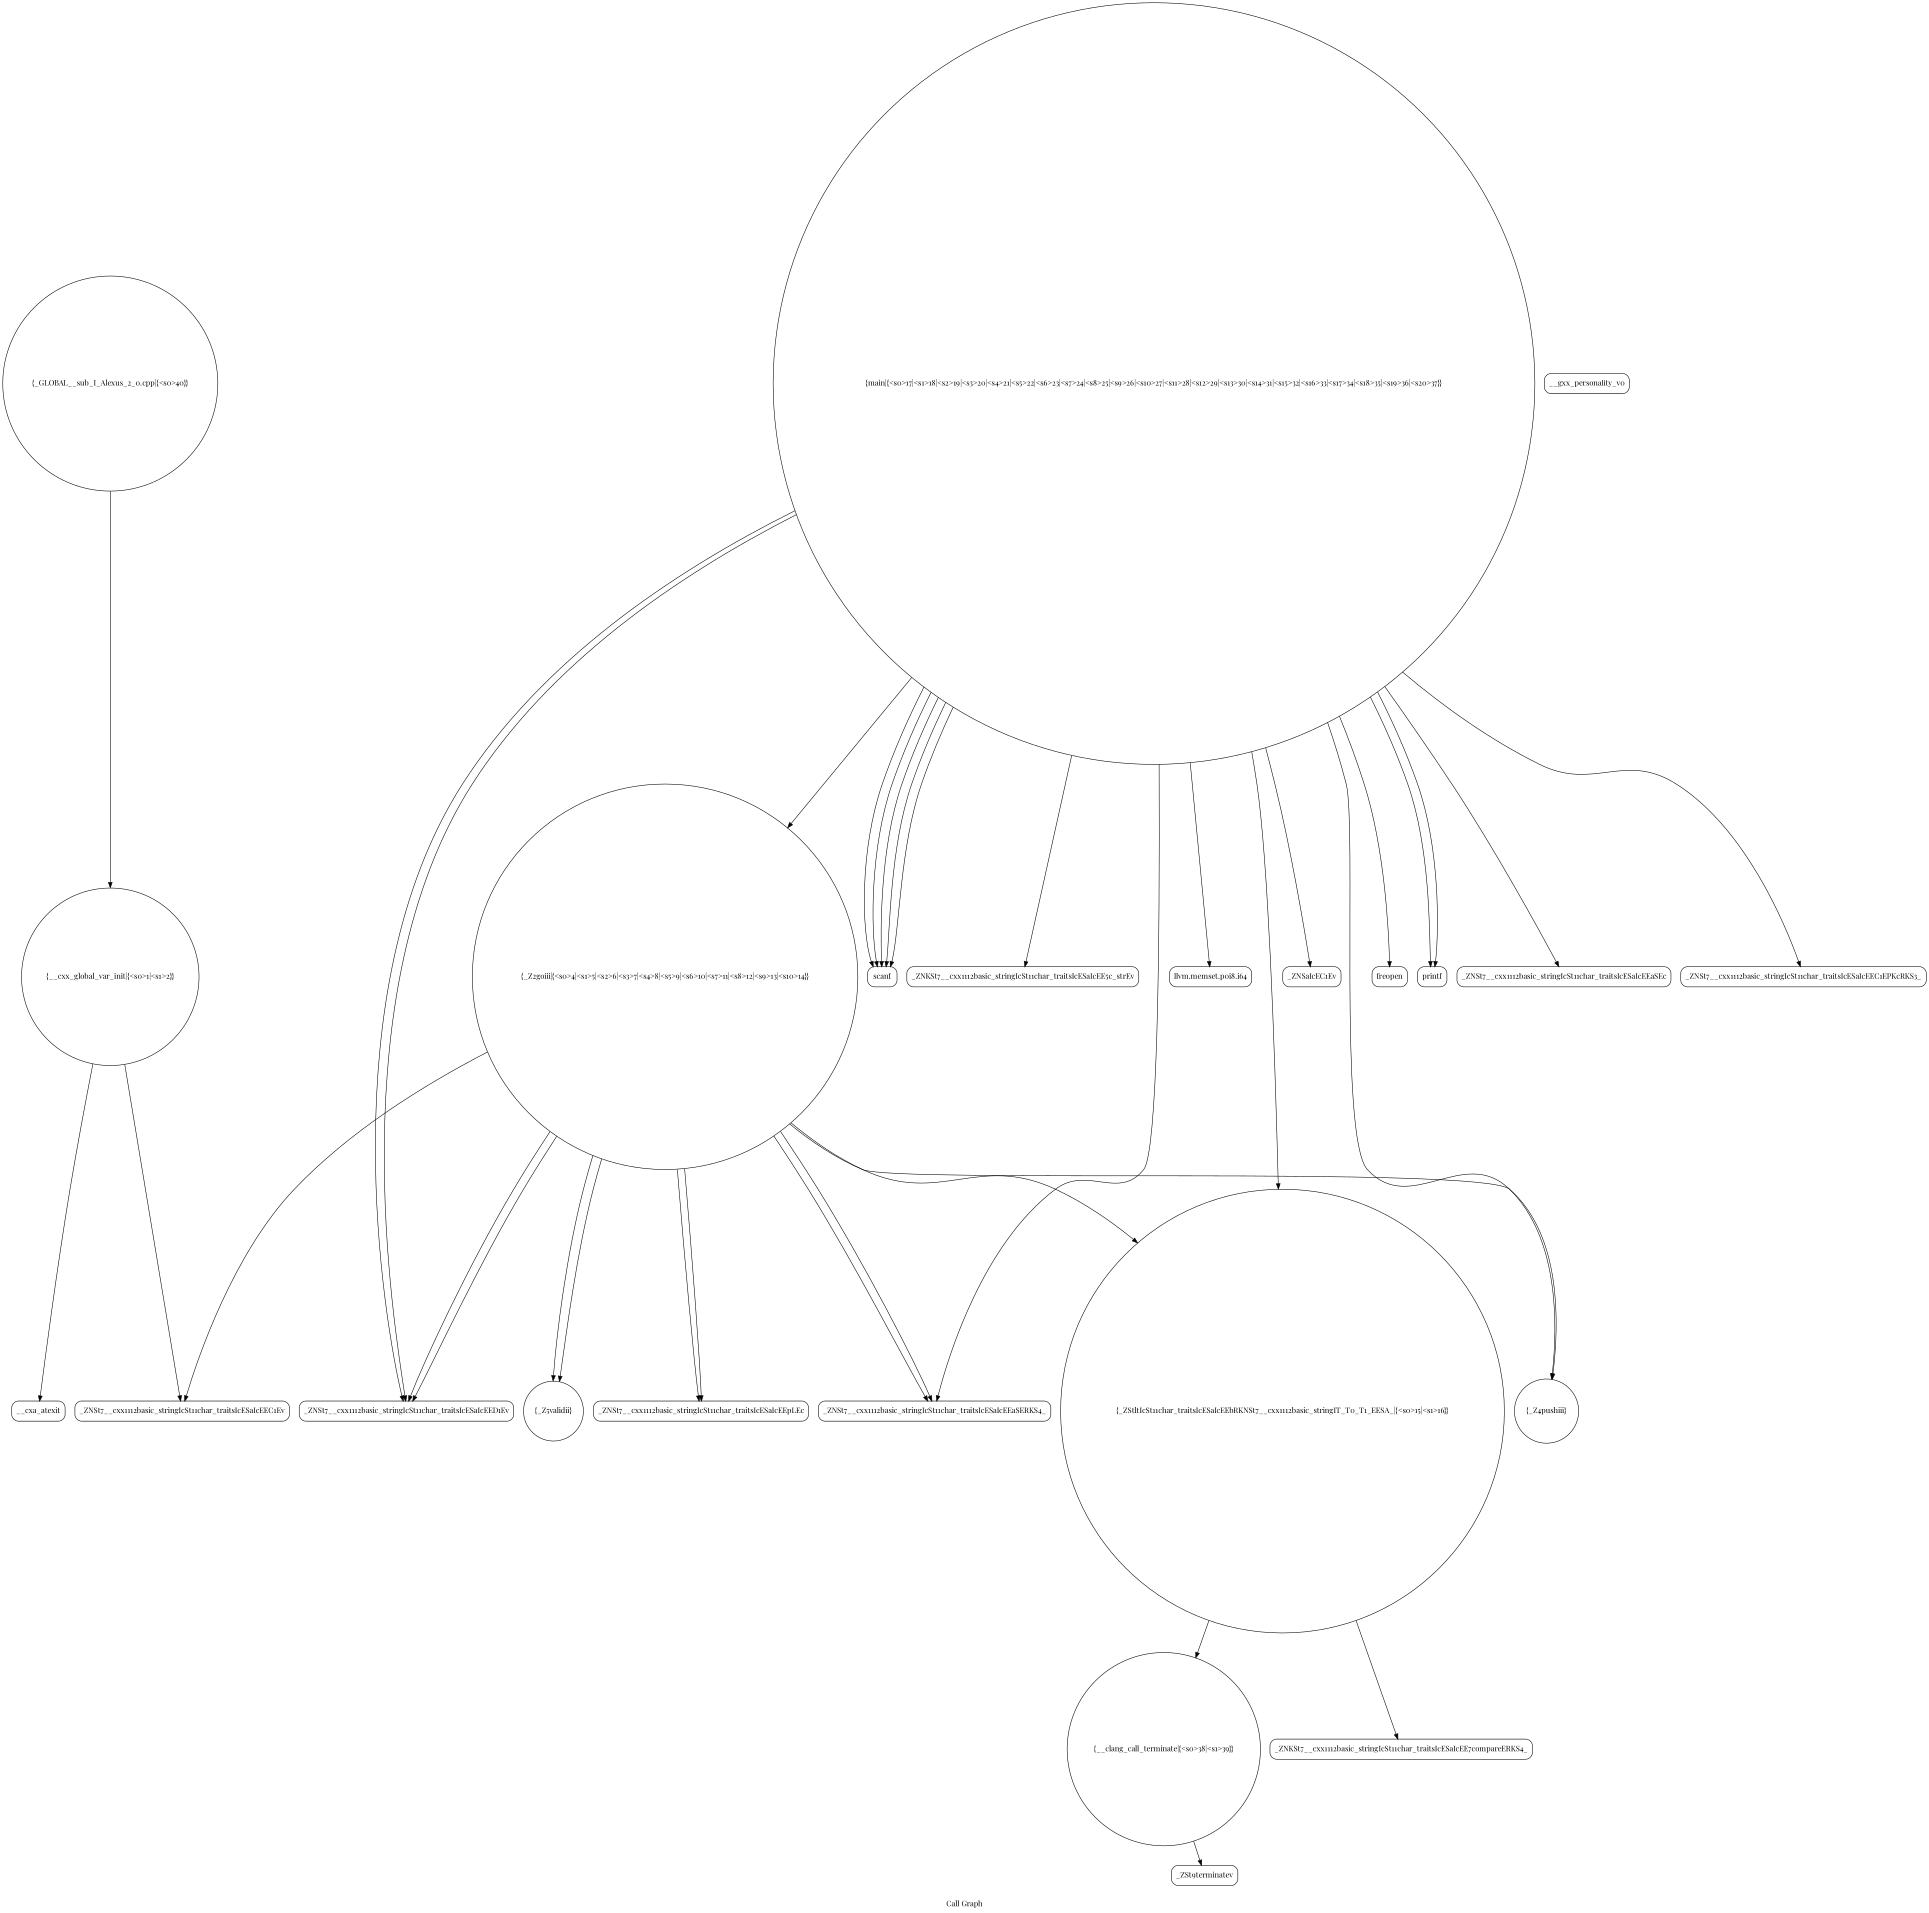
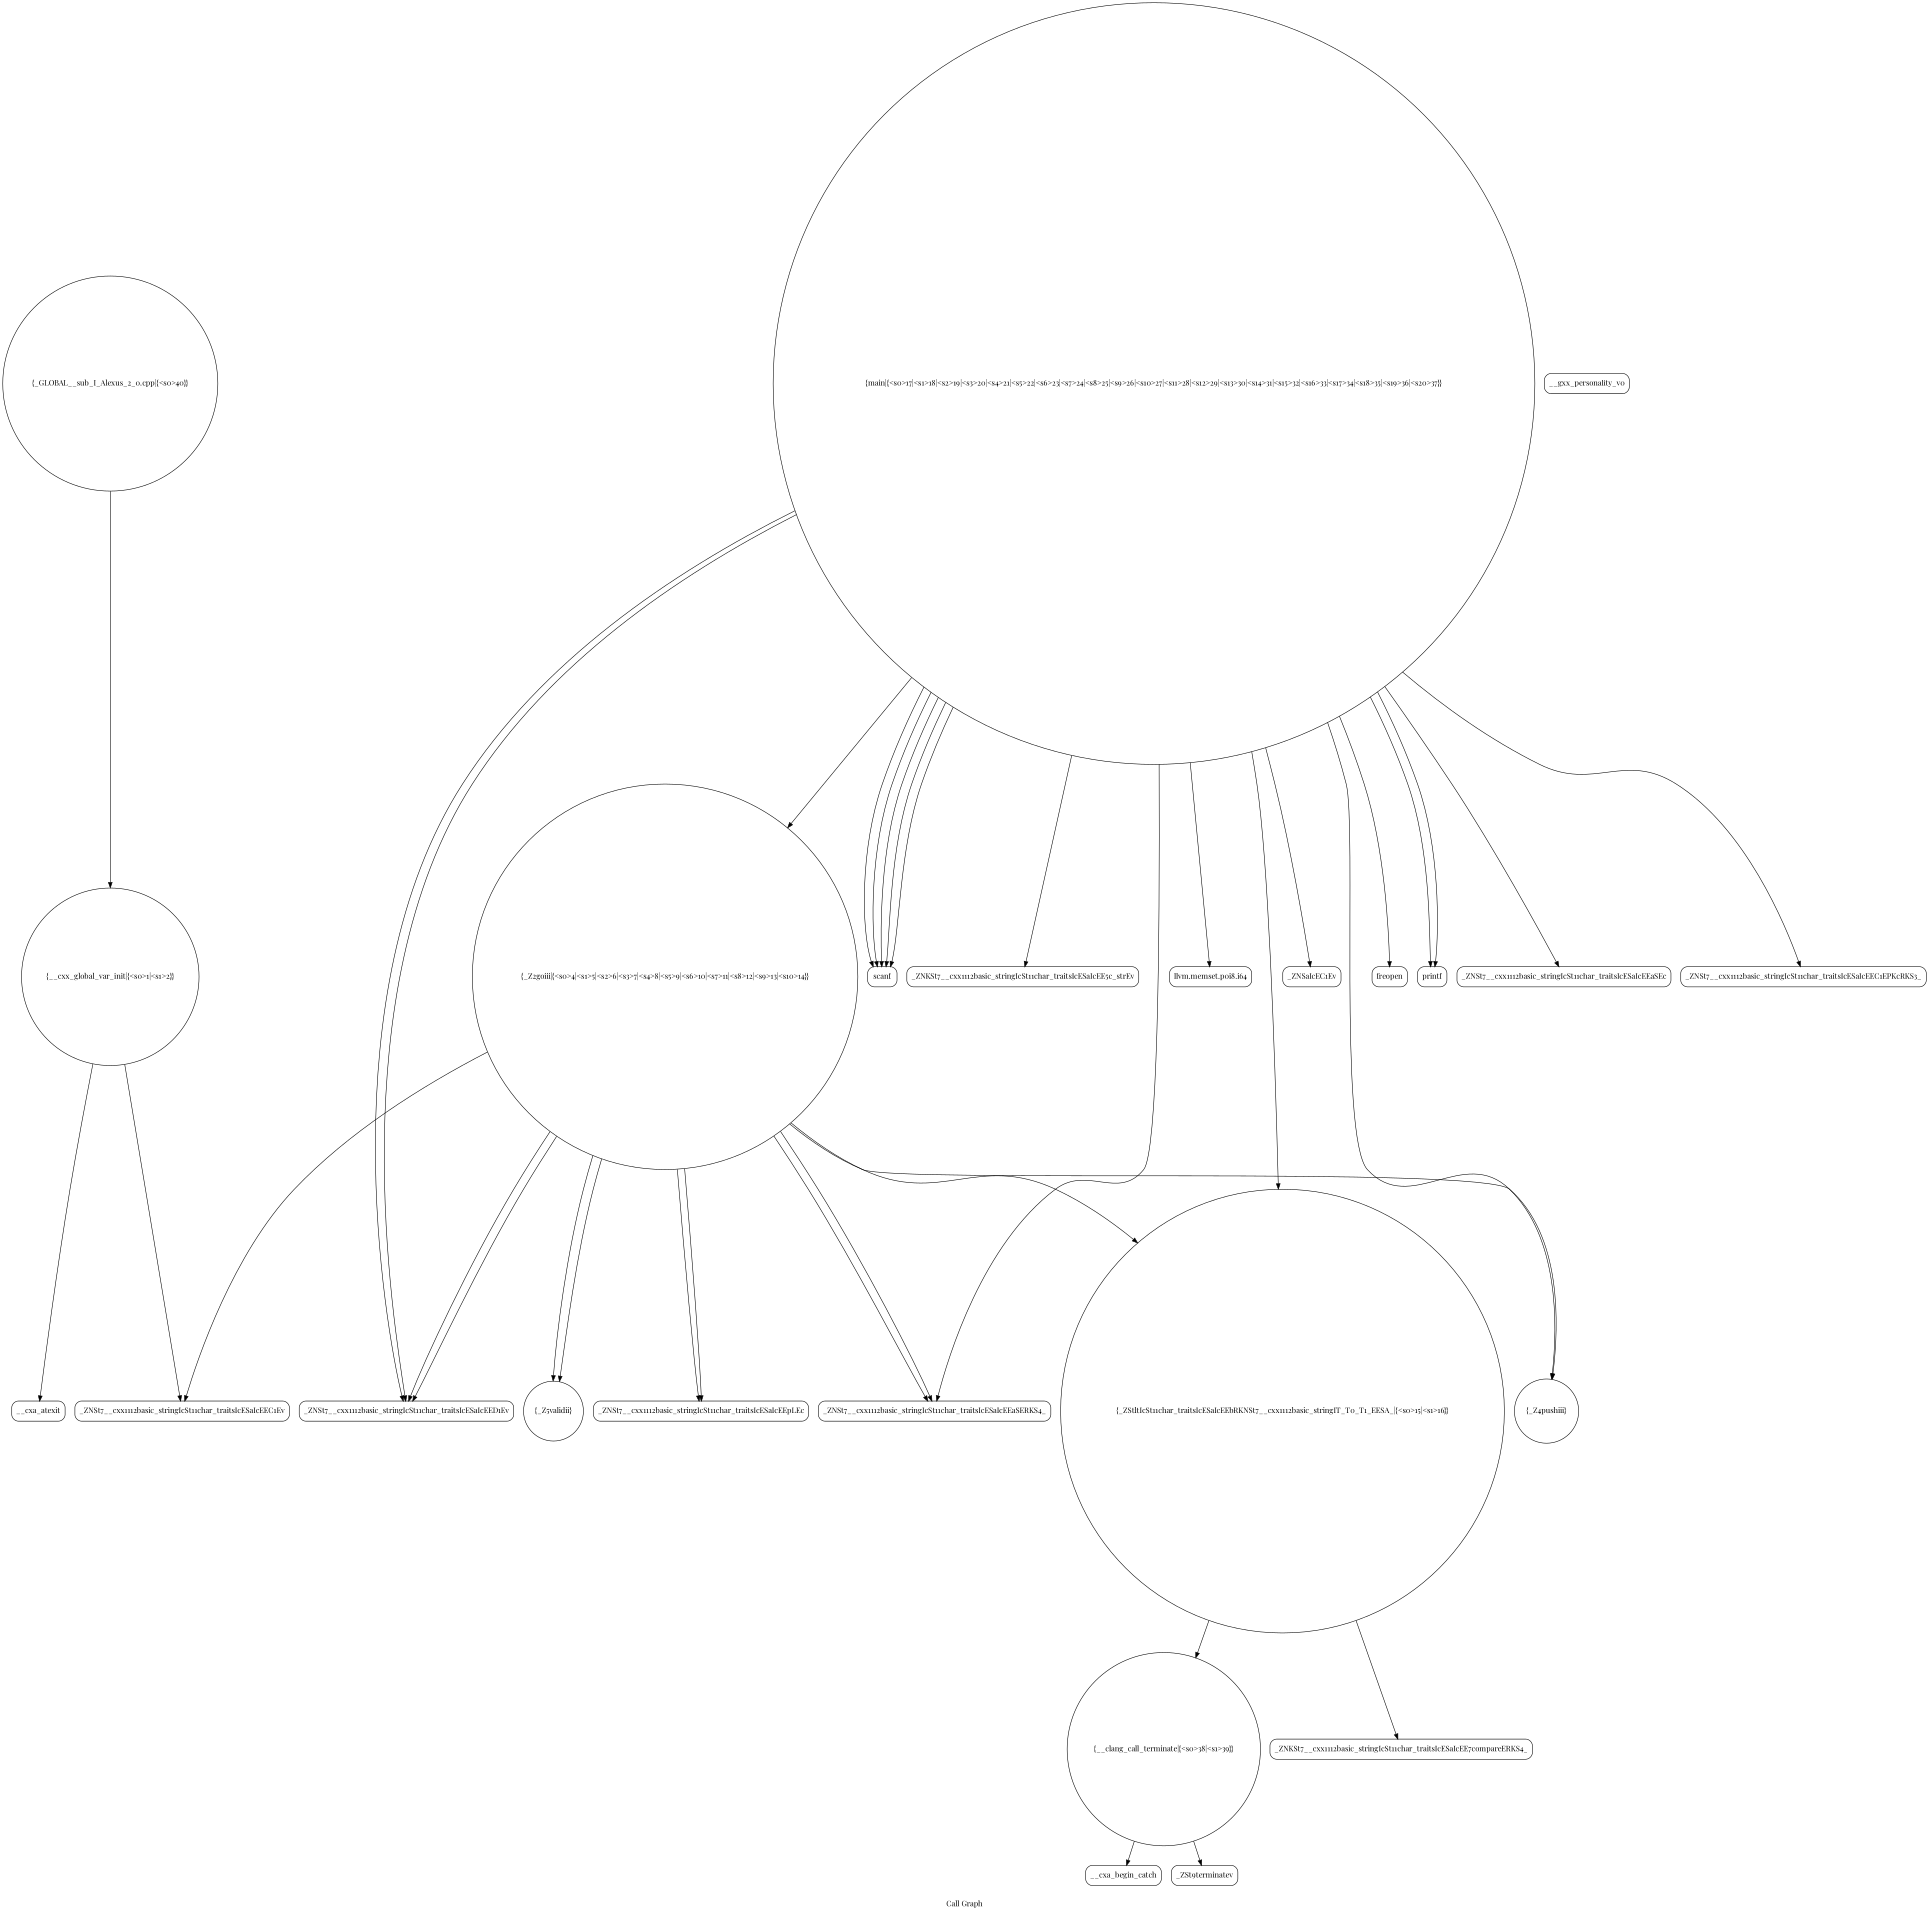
none -> (1124, 1875)
